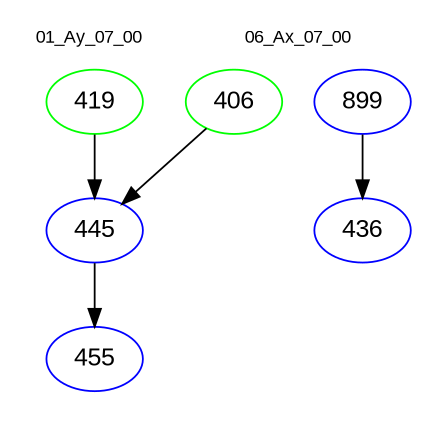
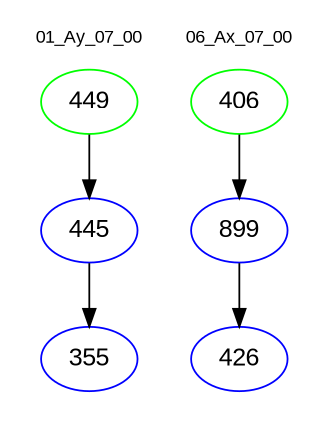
(95, 102) -> (89, 102)
(183, 149) -> (239, 157)
(363, 230) -> (239, 359)
(95, 359) -> (89, 359)
